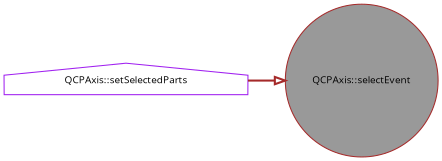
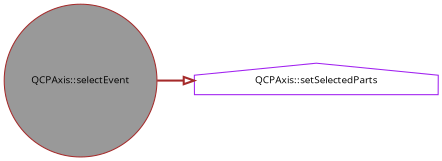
(261, 81) -> (170, 81)
